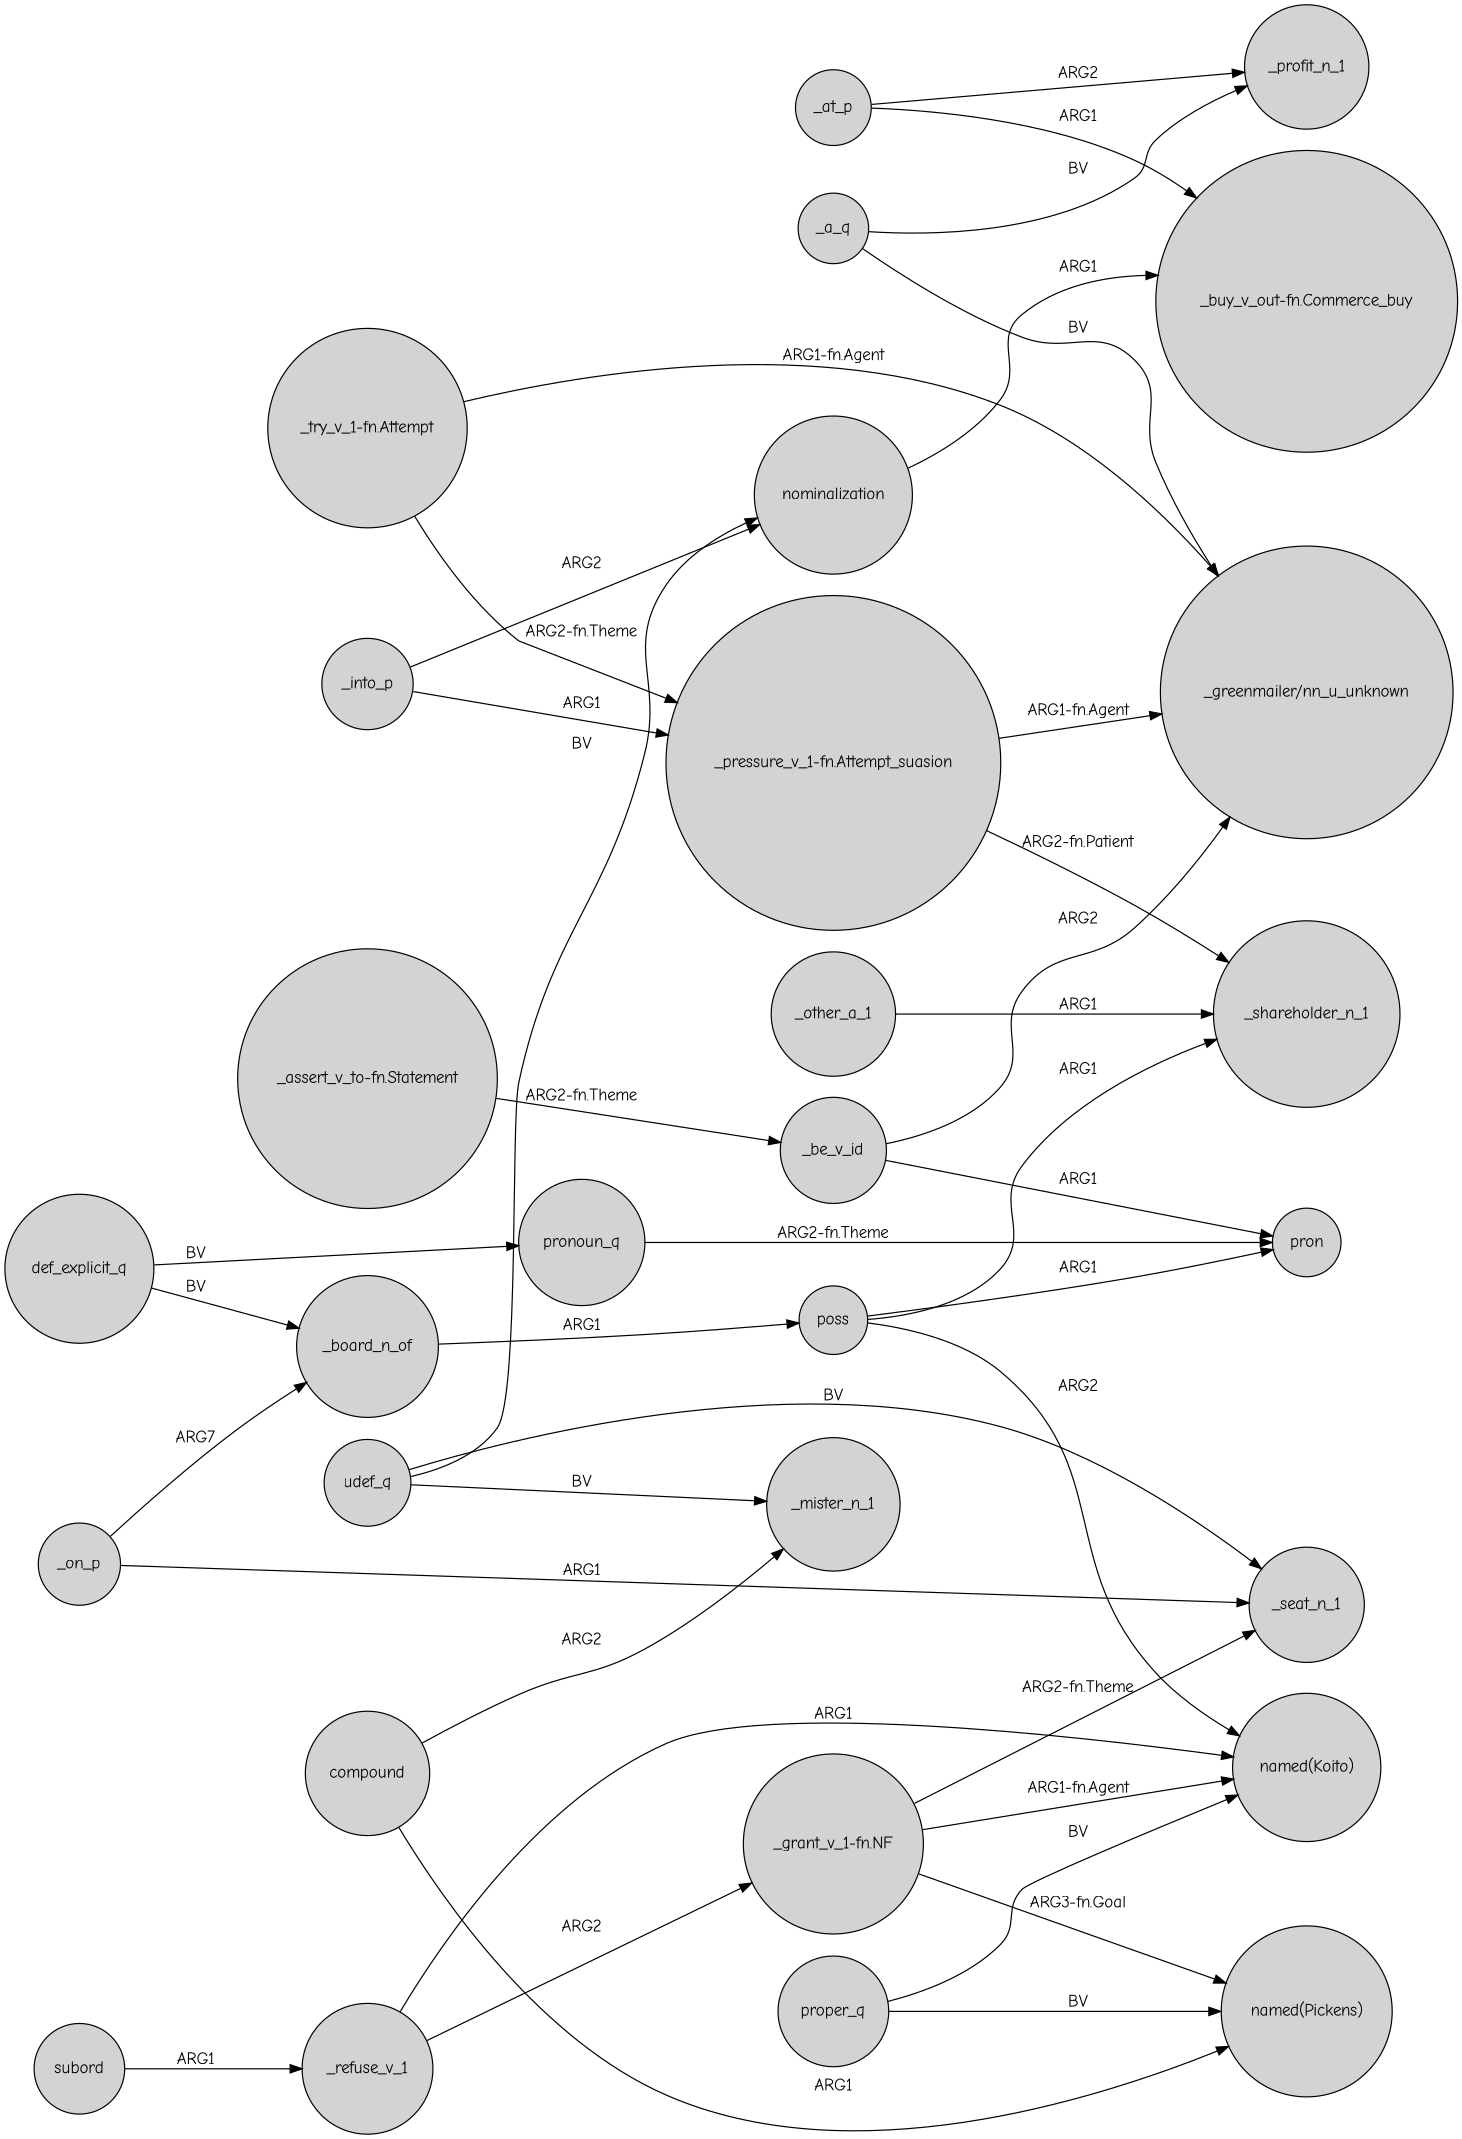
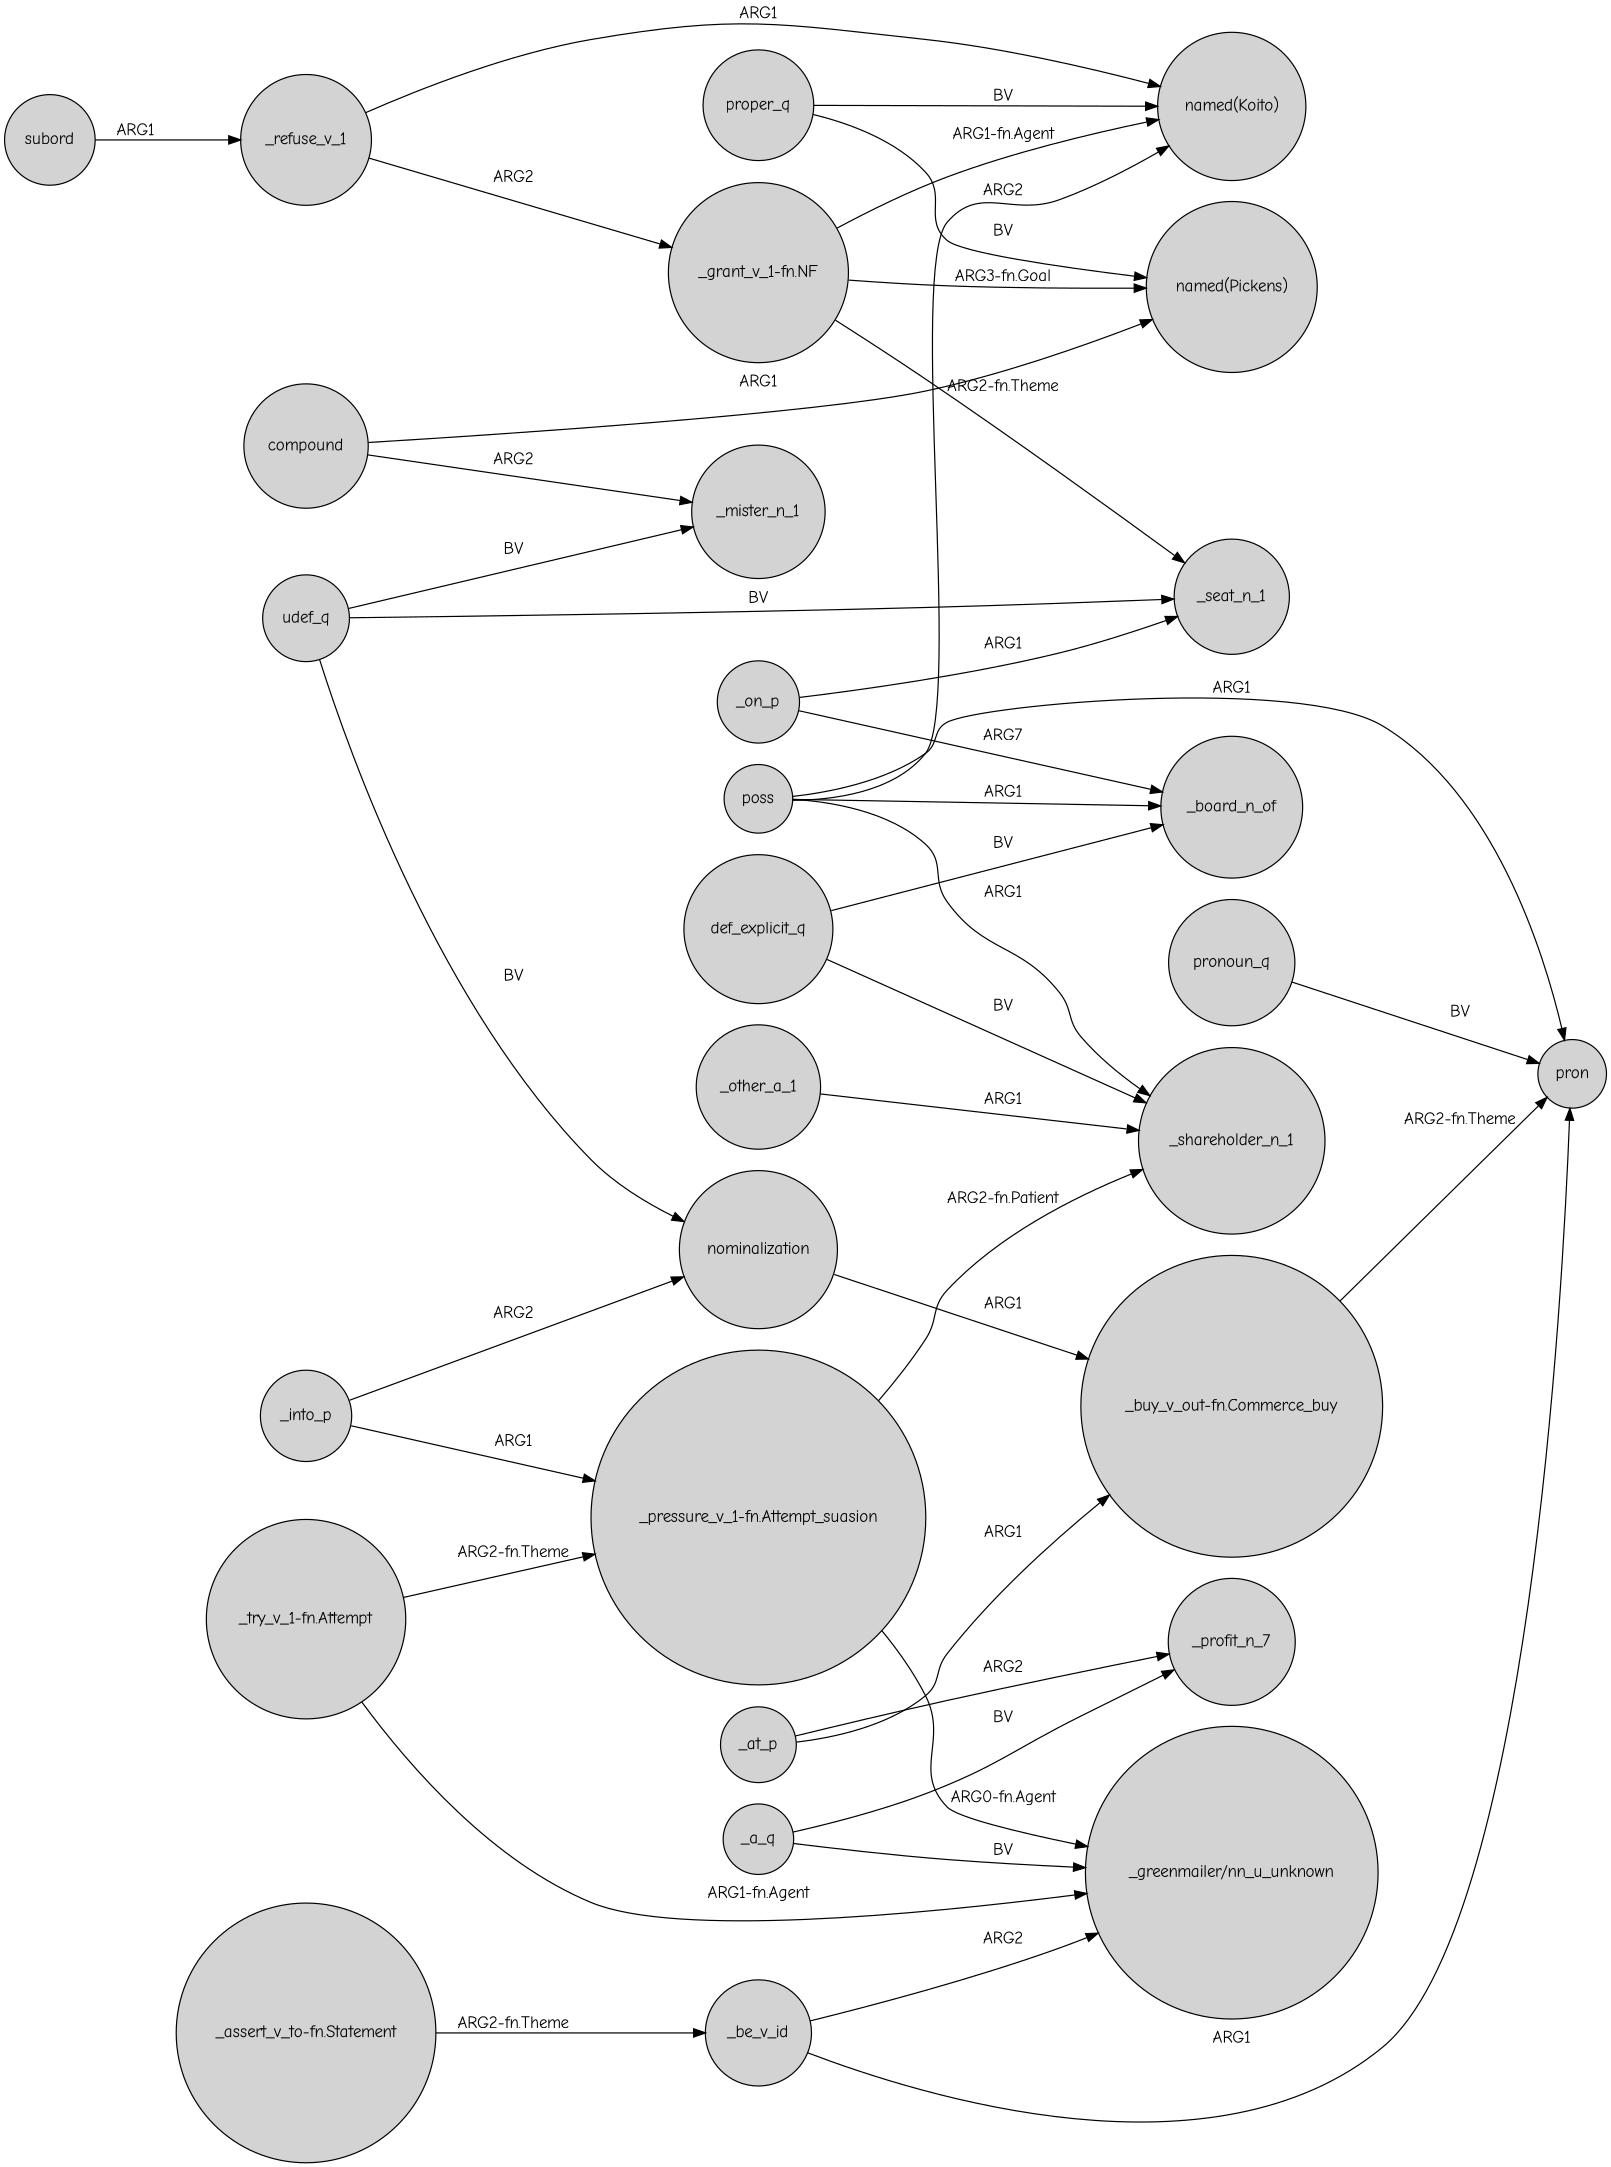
(1307, 67) -> (1232, 1642)
(1078, 711) -> (1003, 1798)
none -> (1439, 1203)
(833, 1234) -> (1460, 1012)
(330, 1256) -> (981, 1029)
(613, 1336) -> (971, 803)
